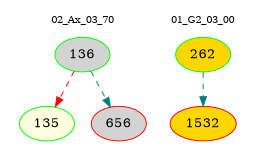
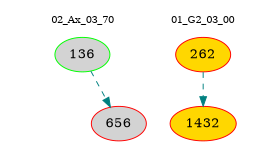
(203, 55) -> (203, 55)
(47, 124) -> none
(203, 124) -> (203, 124)
